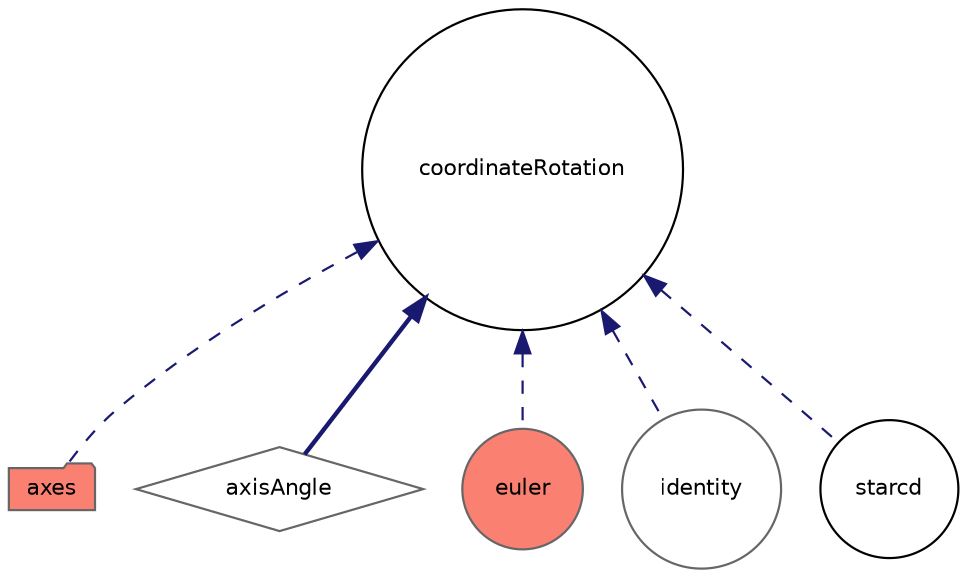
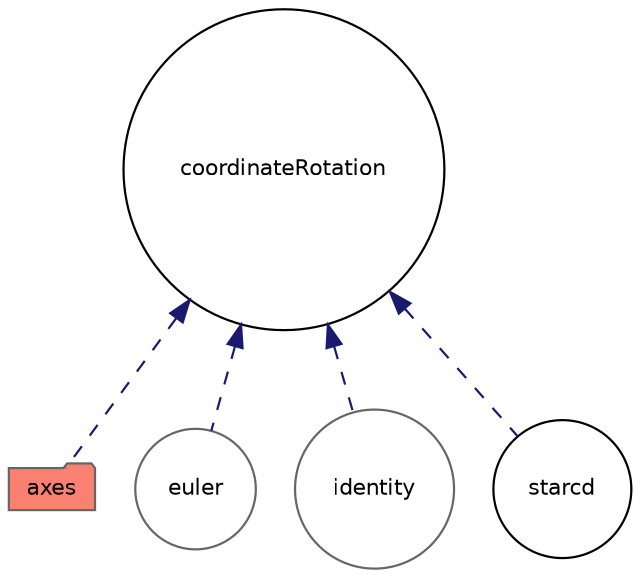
(280, 489) -> none
(523, 489) -> (196, 489)
